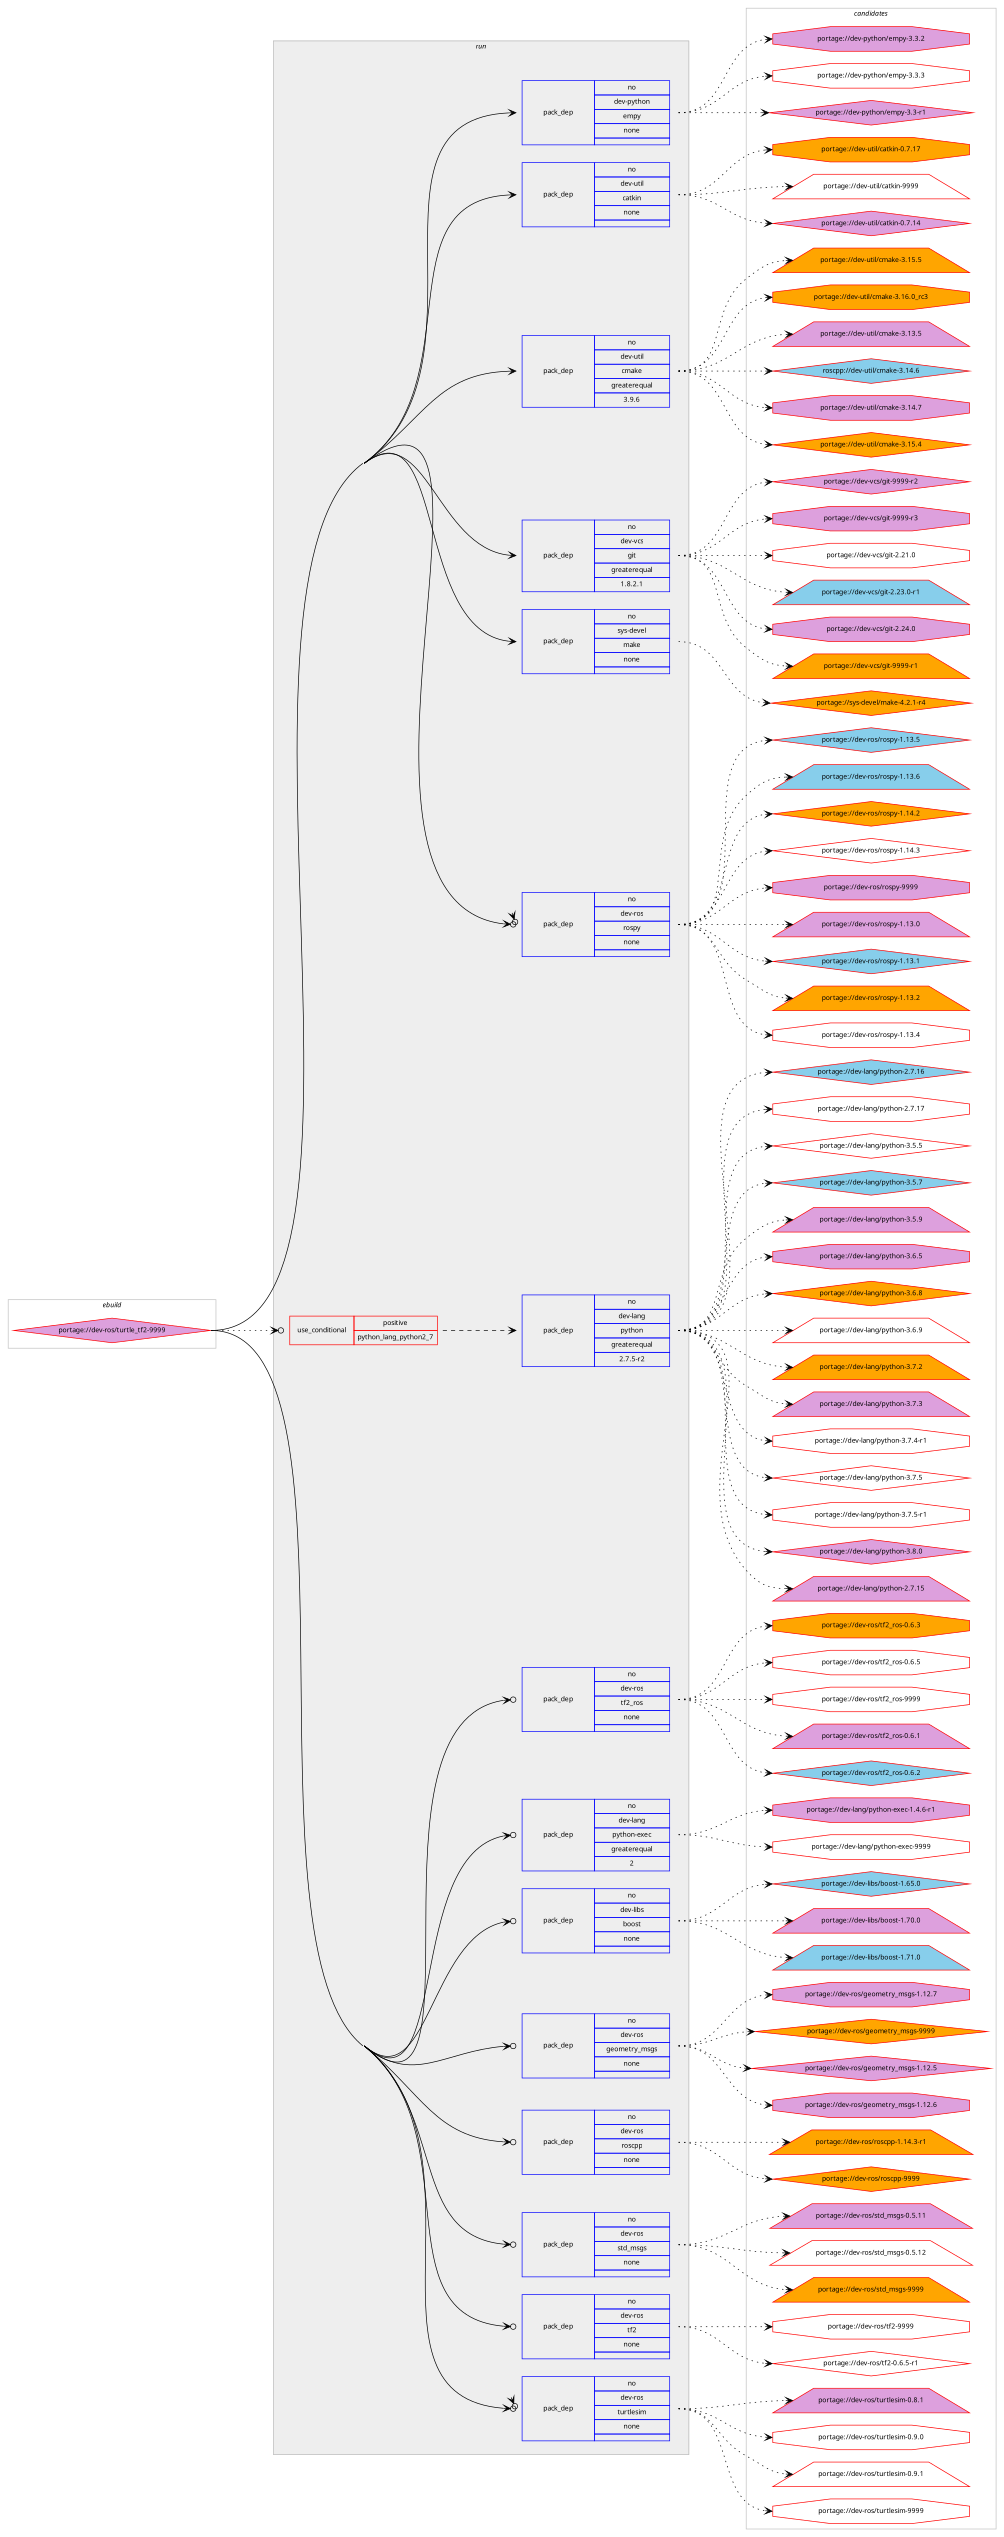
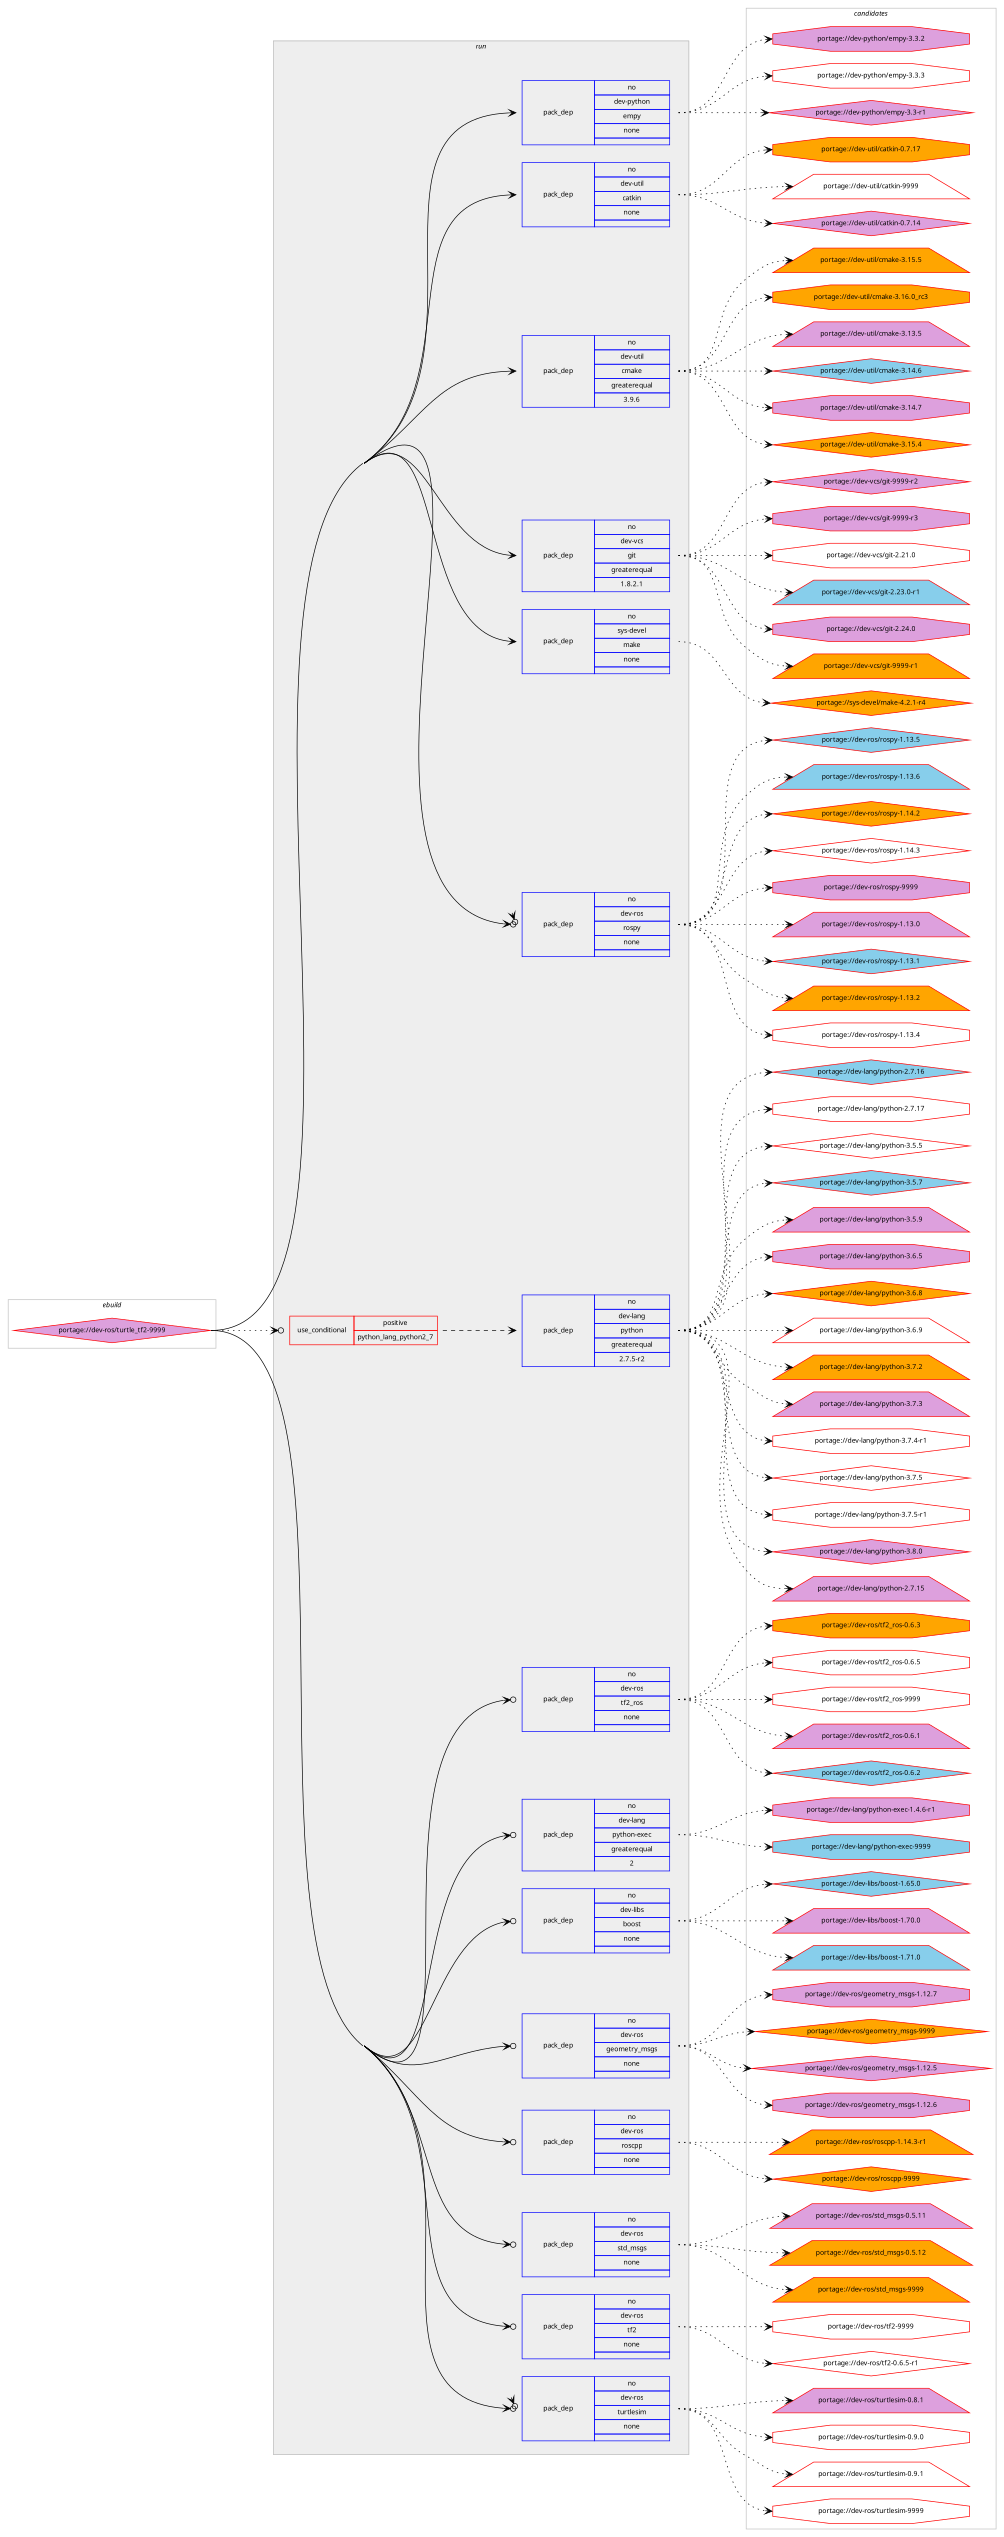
(871, 371) -> (871, 371)
(871, 1847) -> (871, 1847)
(871, 2253) -> (871, 2253)
